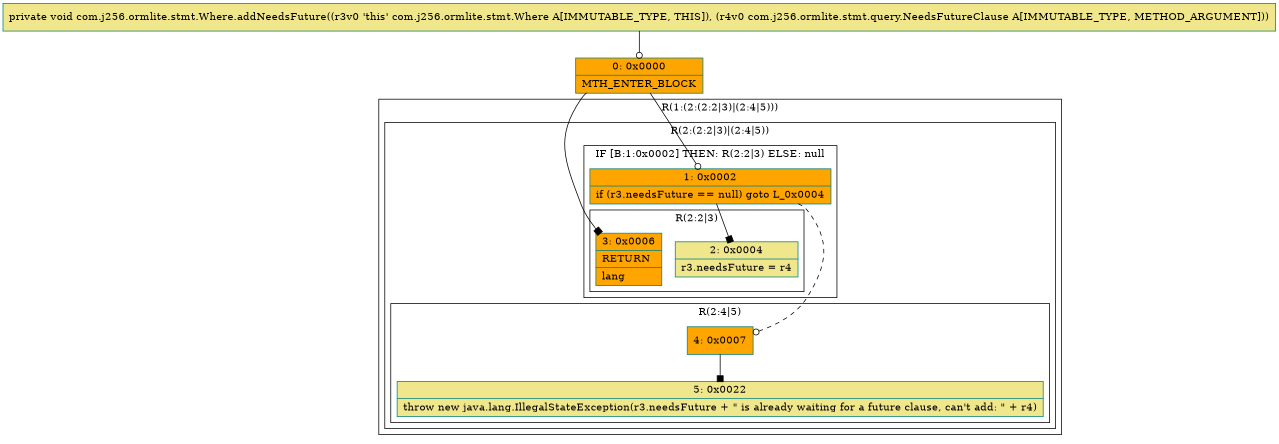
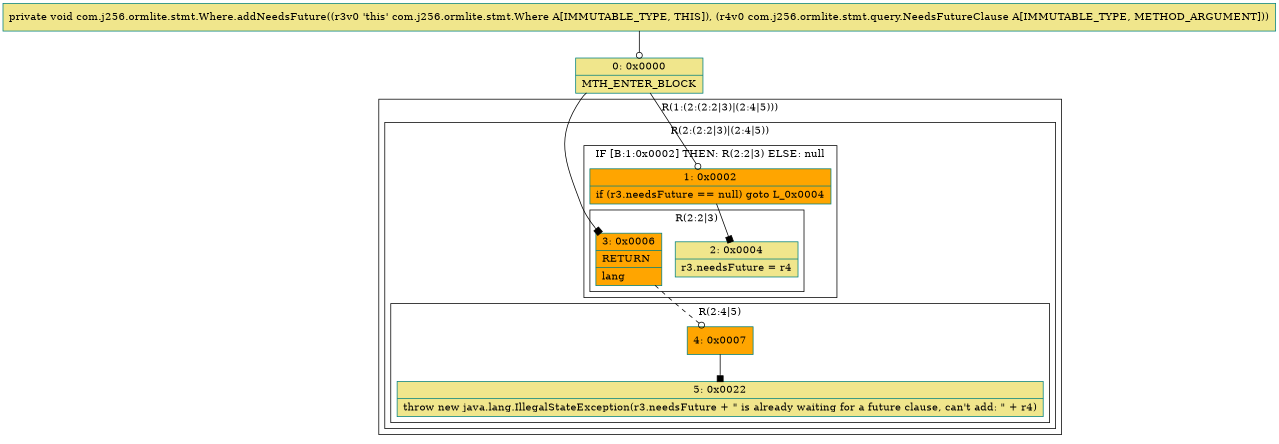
(639, 76) -> (639, 76)
(818, 277) -> (681, 308)
